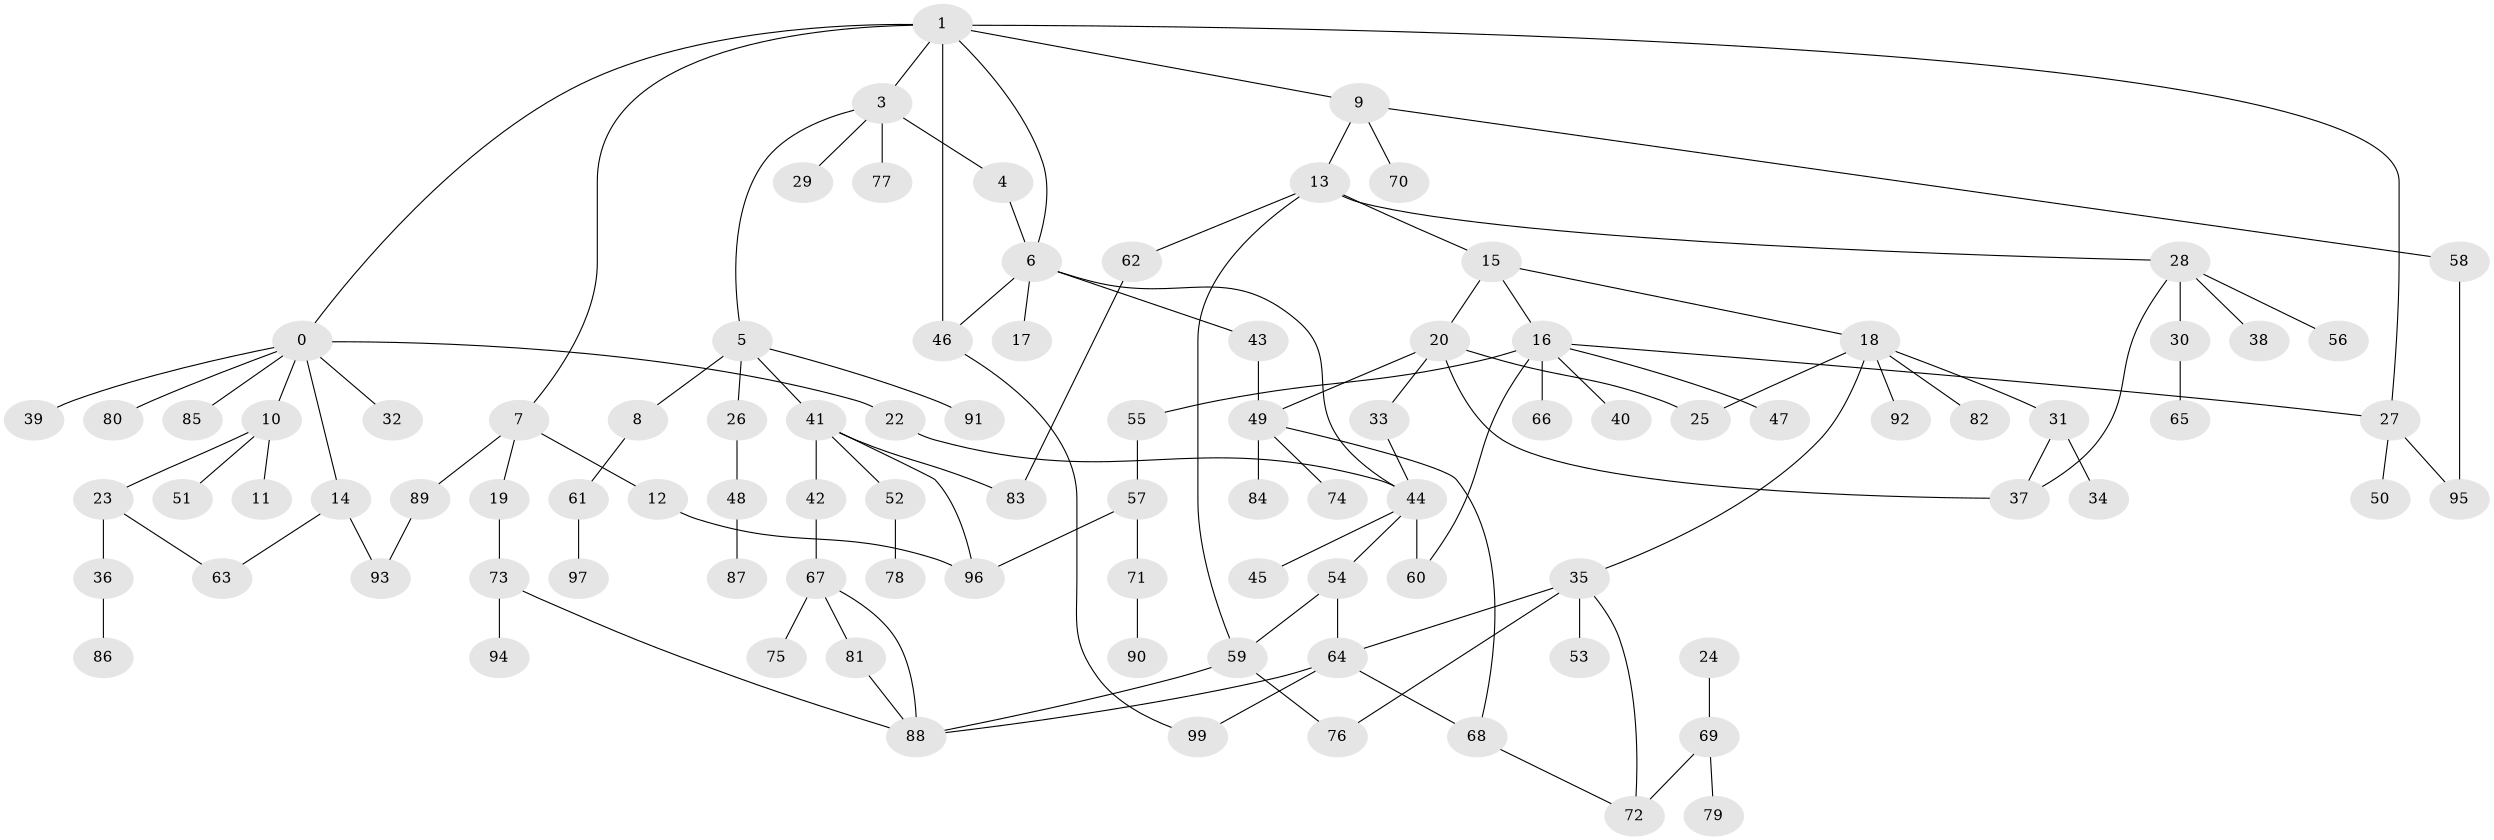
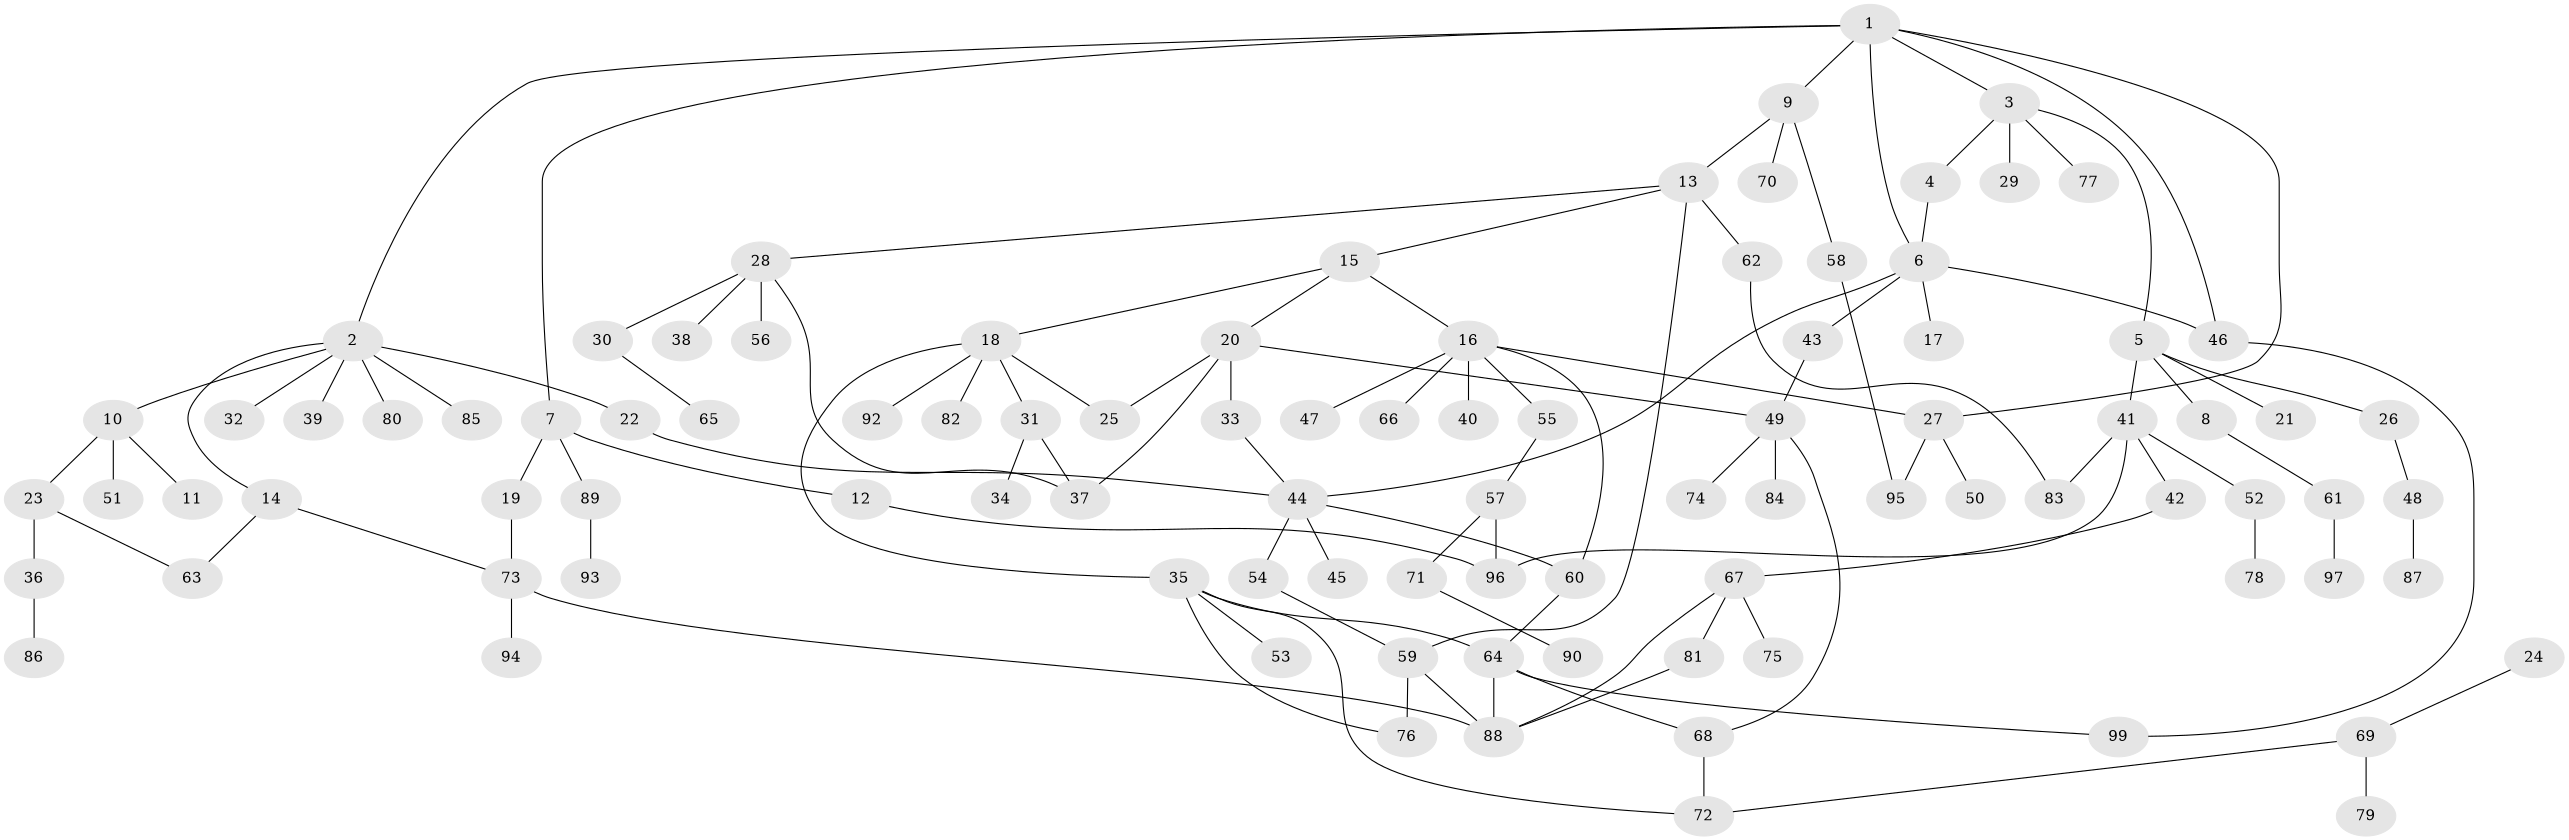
(302, 341) -> (353, 341)
(975, 420) -> (2286, 420)
(361, 539) -> (392, 539)
(1338, 618) -> (1535, 618)
